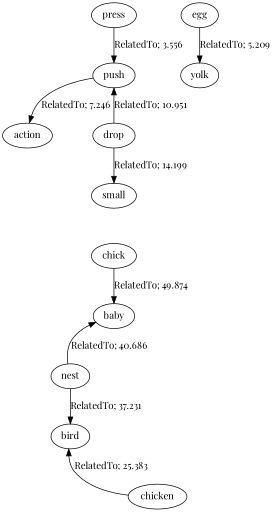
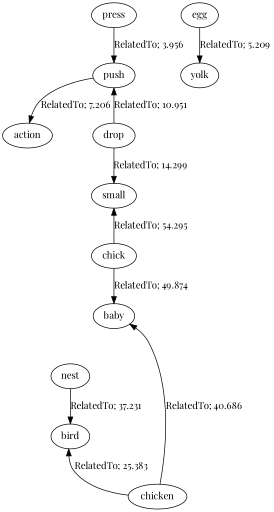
(149, 45) -> (149, 45)
(76, 105) -> (76, 105)
(151, 166) -> (151, 166)
none -> (114, 229)
(71, 341) -> (165, 403)
